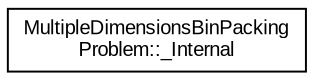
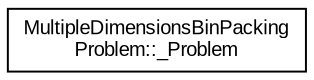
(157, 40) -> (157, 40)
